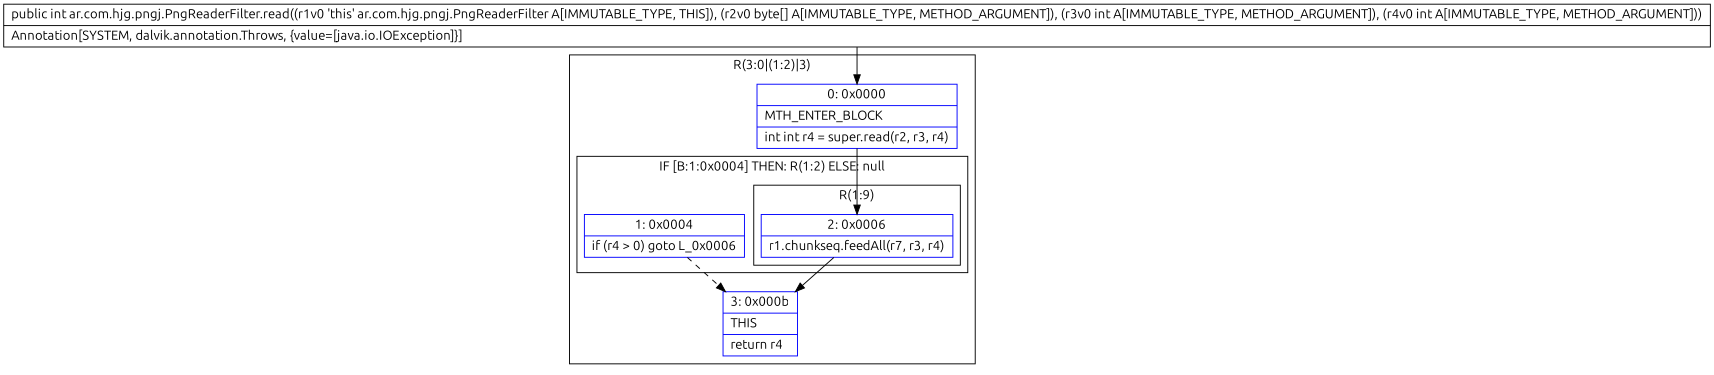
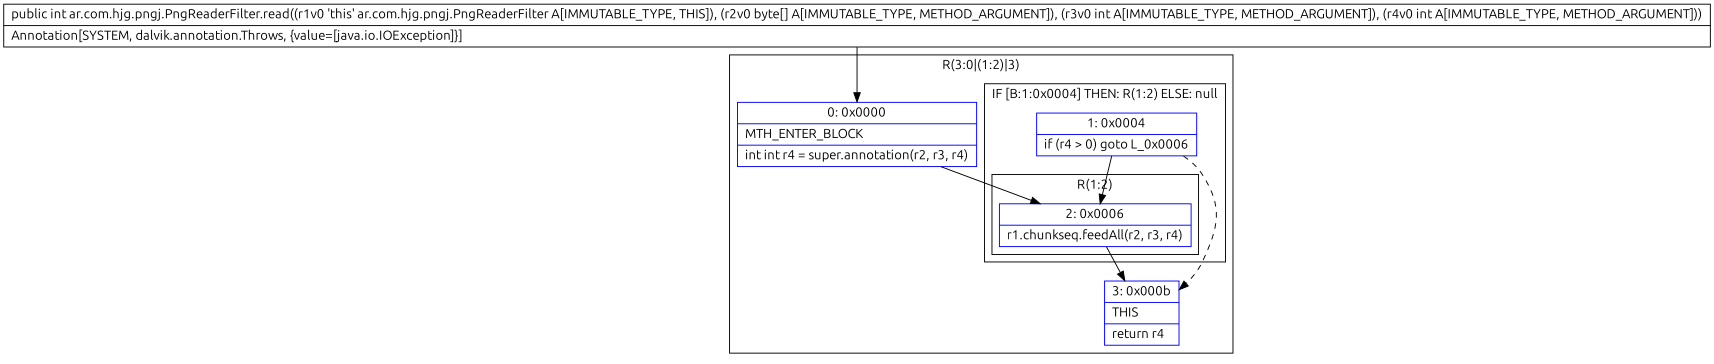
(857, 137) -> (857, 155)
none -> (1106, 180)
(857, 196) -> (1095, 185)
(857, 246) -> (1095, 235)
